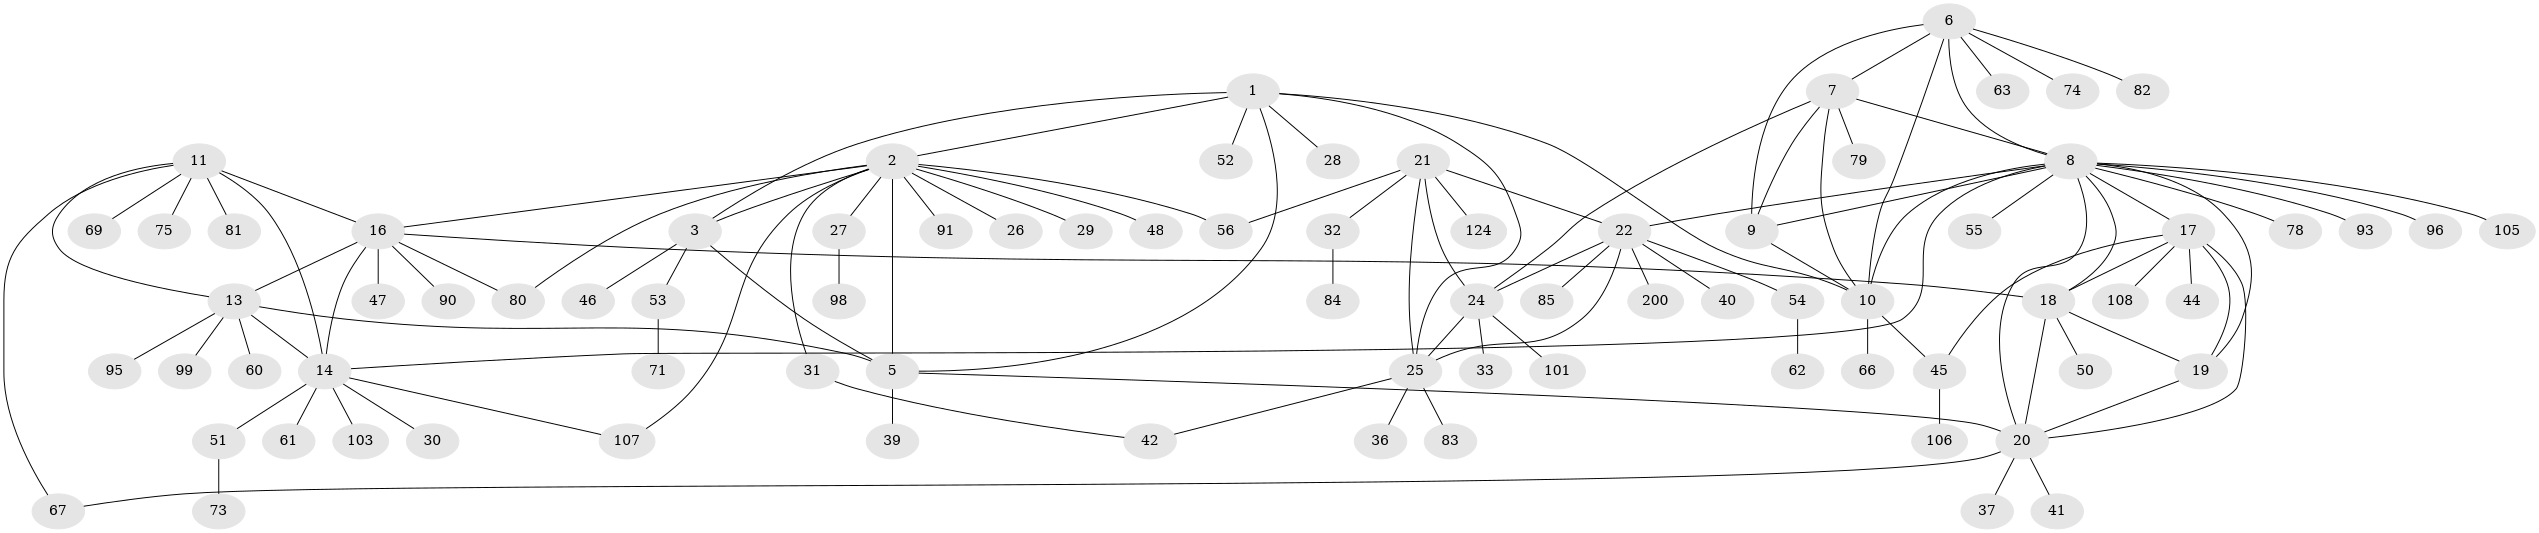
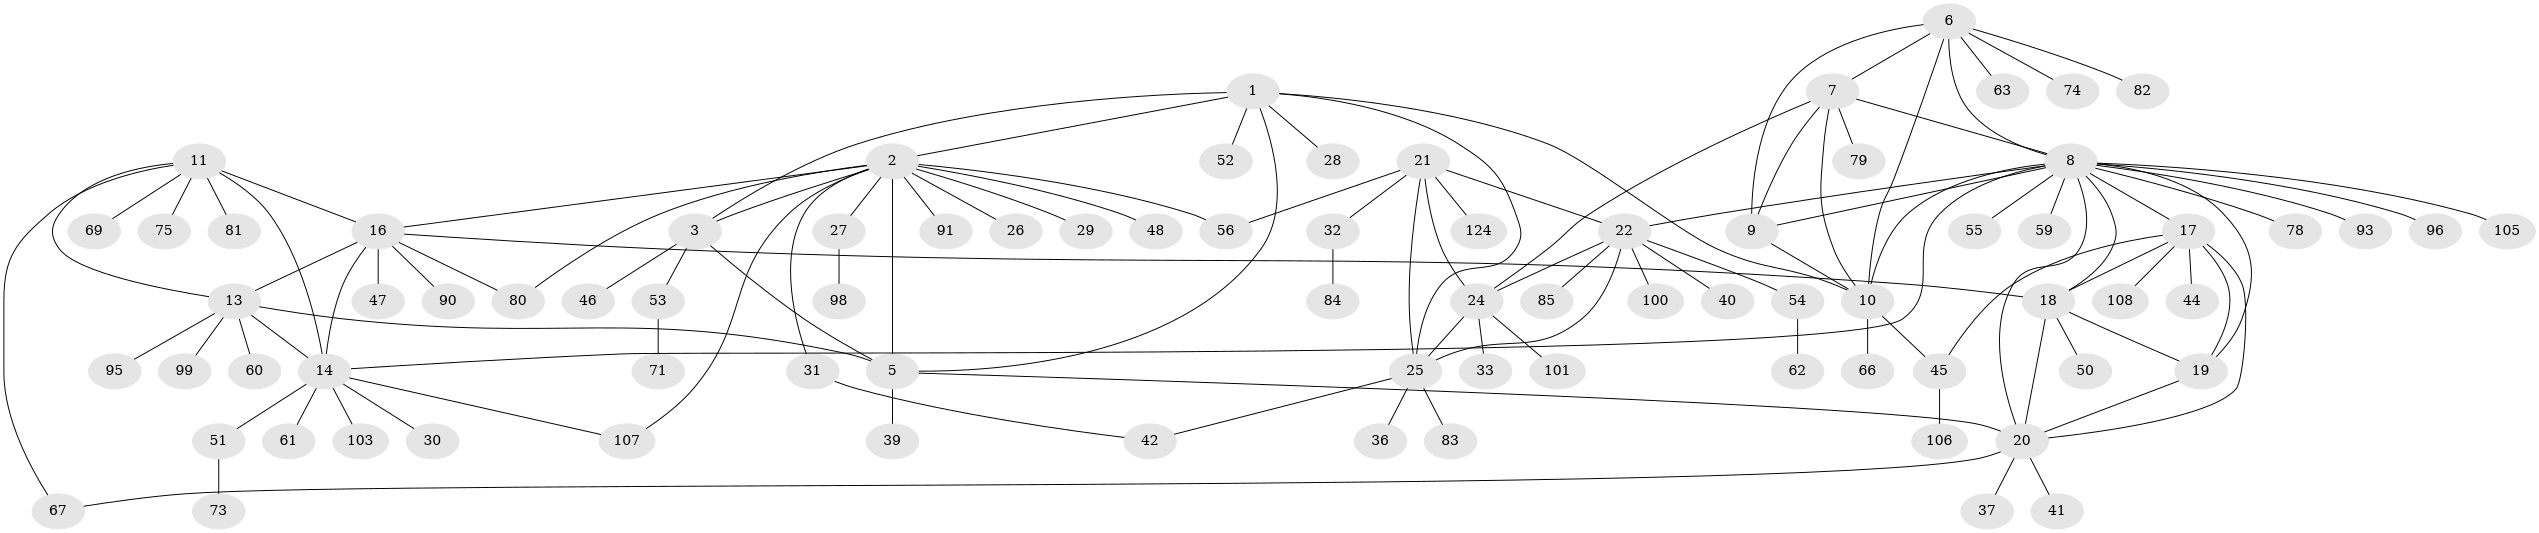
none -> (2045, 231)
(1656, 301) -> (1656, 301)
